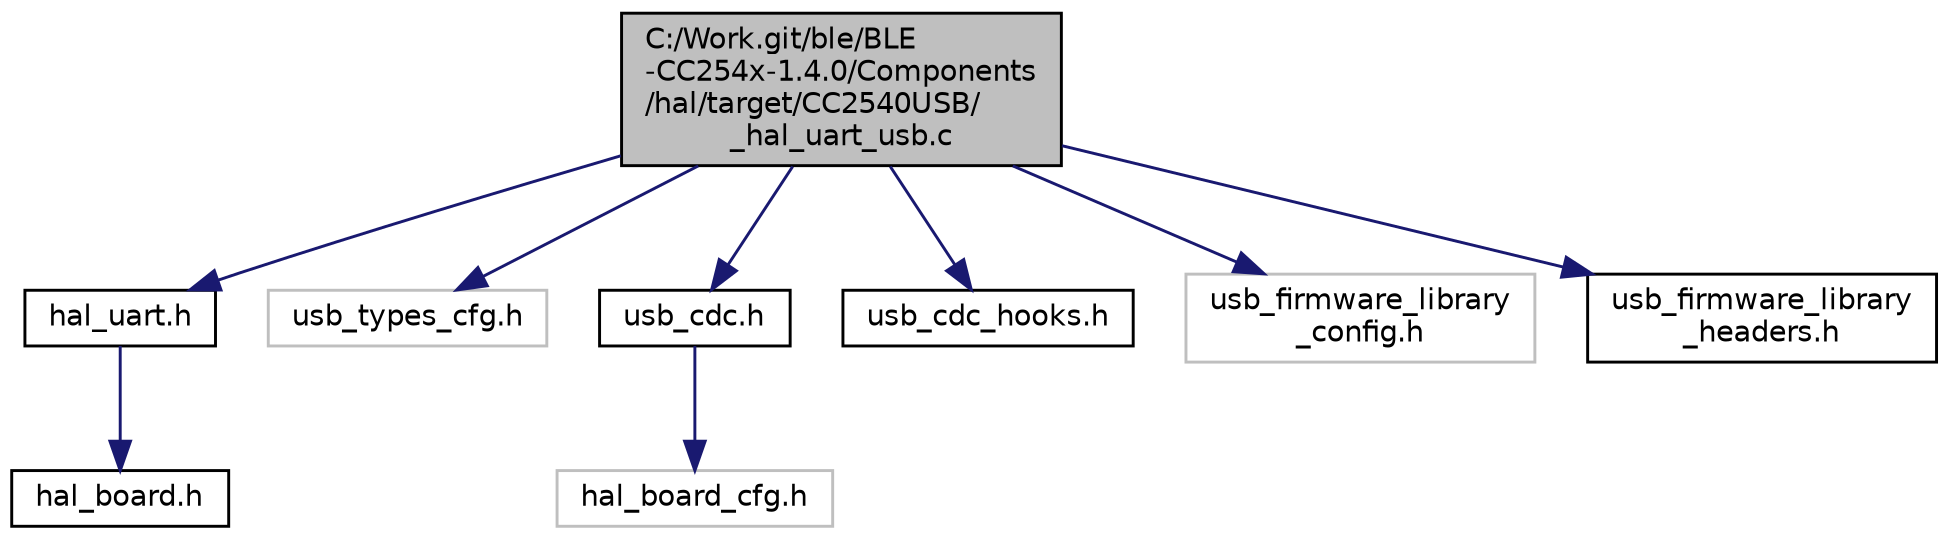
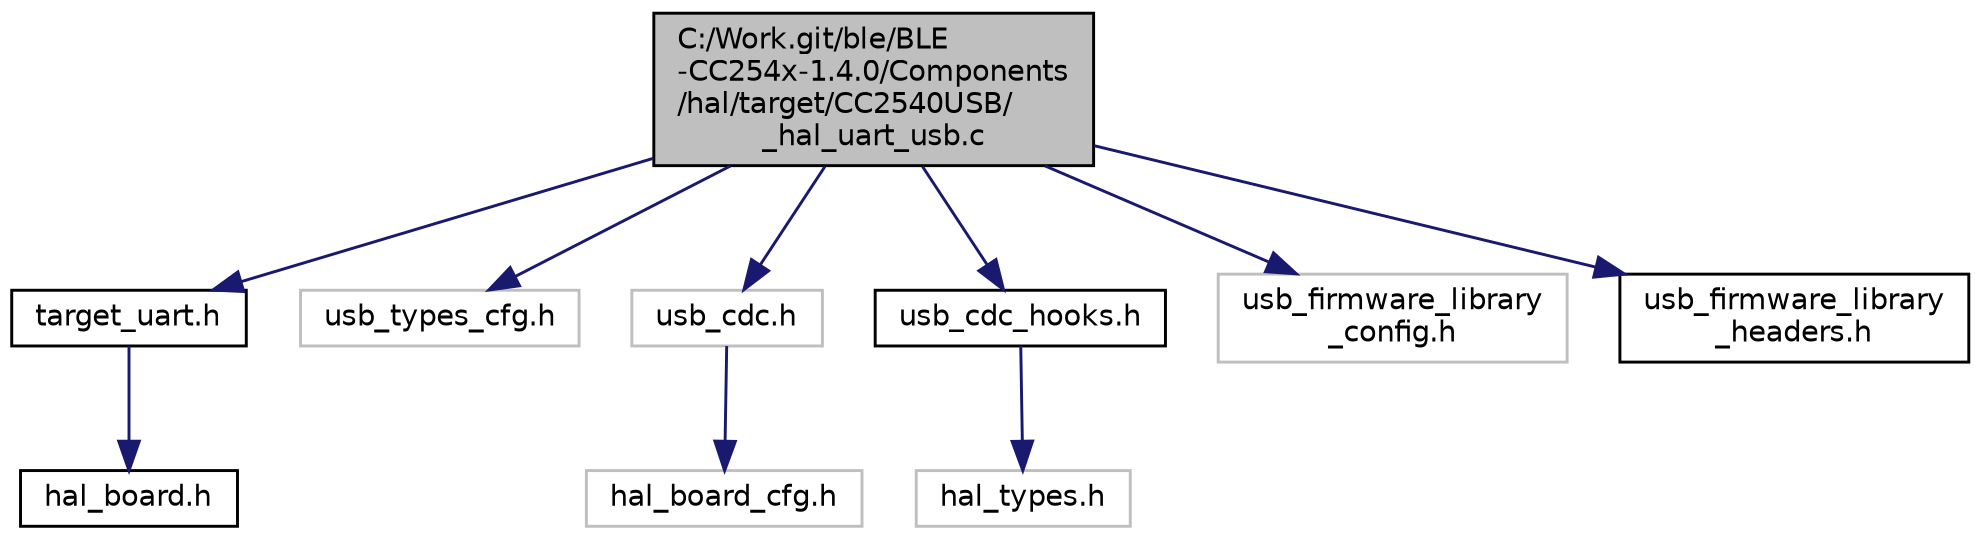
(120, 318) -> (129, 318)
(695, 318) -> (727, 318)
none -> (1023, 498)
